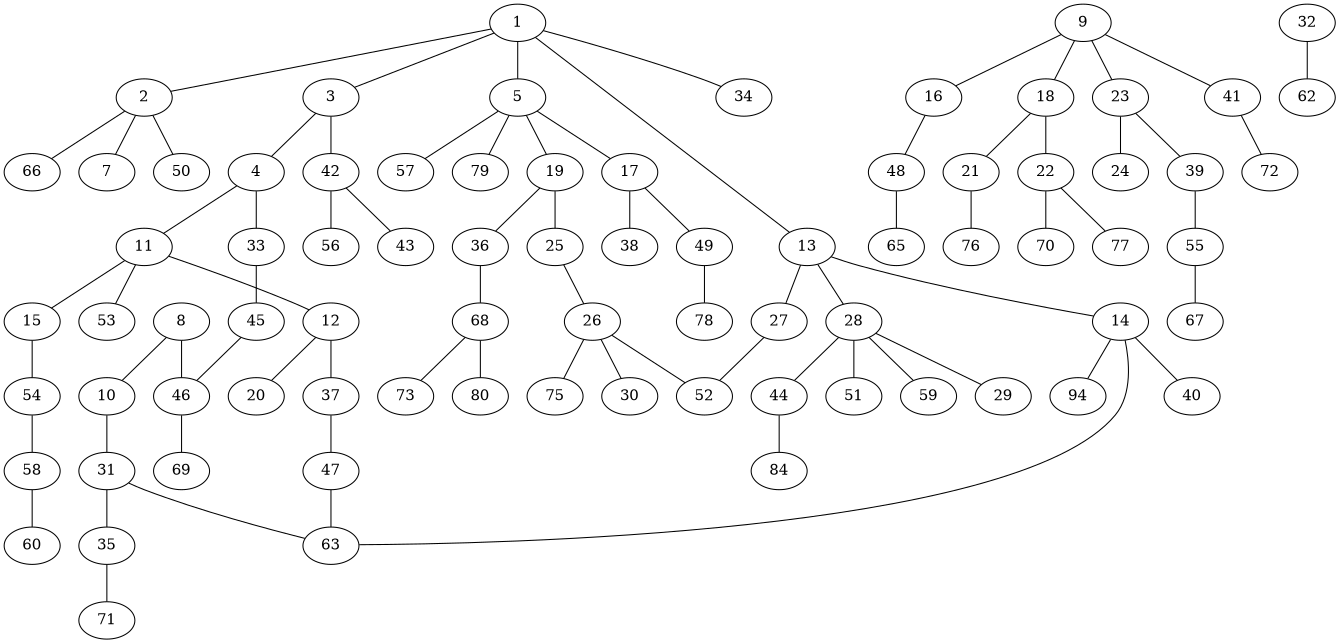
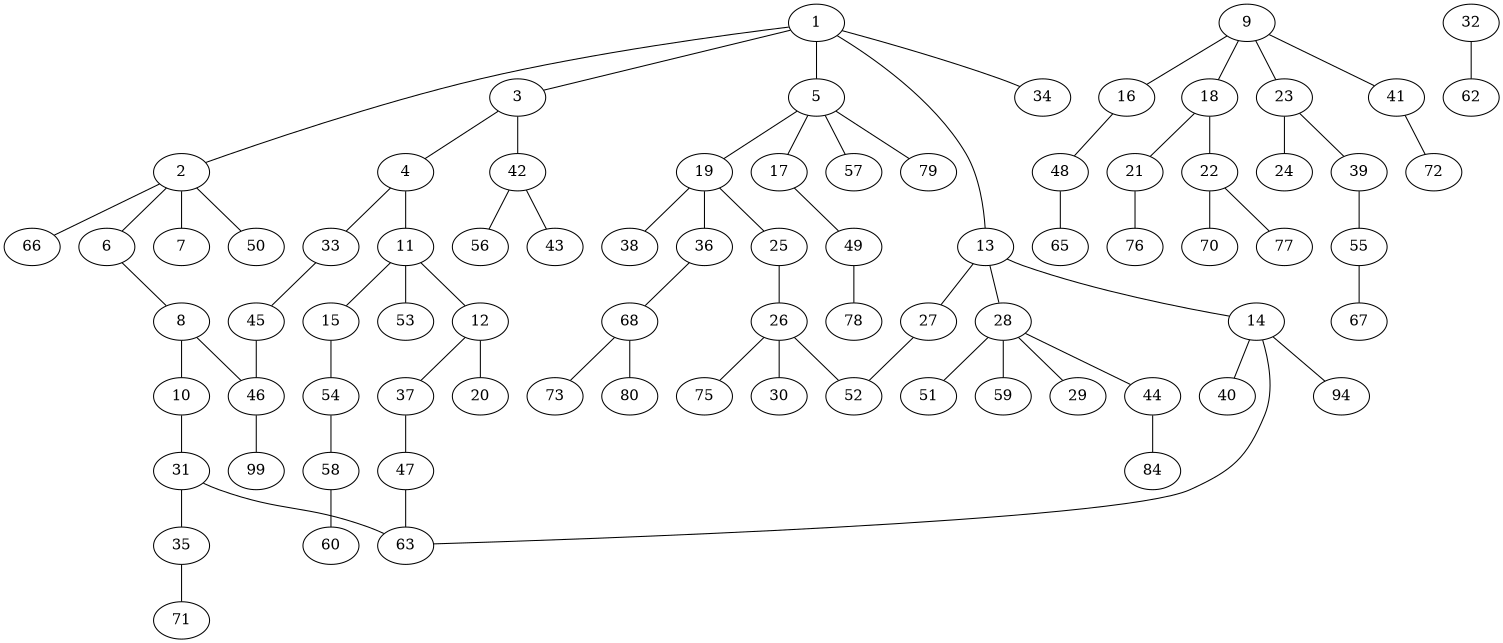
(630, 210) -> (667, 209)
none -> (107, 247)
(182, 471) -> (256, 471)
